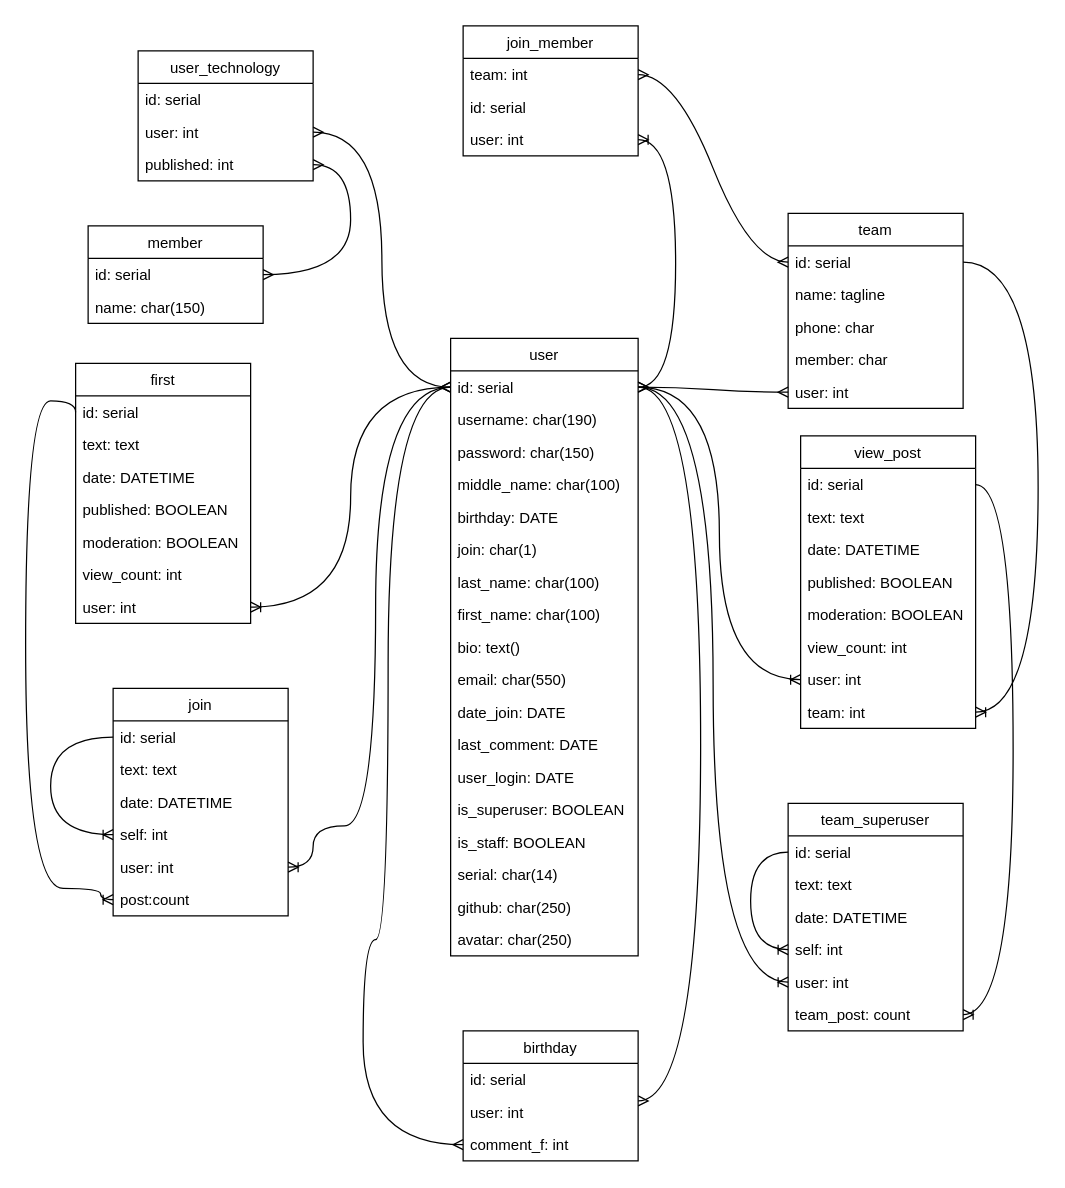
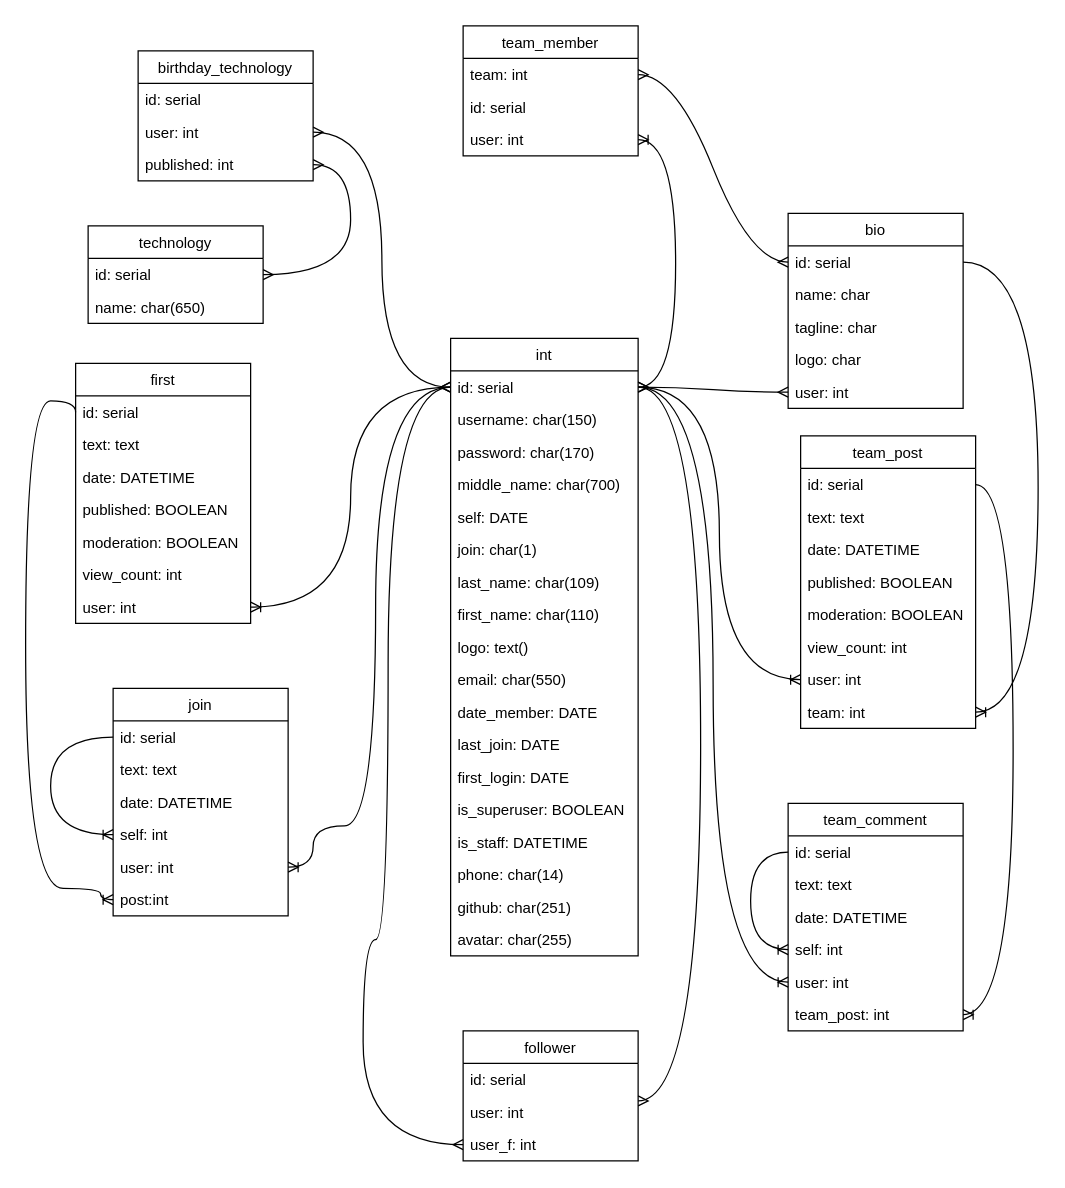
(550, 43) -> (550, 43)
(225, 68) -> (225, 68)
(875, 230) -> (875, 230)
(175, 243) -> (175, 243)
(842, 295) -> (833, 295)
(154, 308) -> (154, 308)
(837, 328) -> (842, 328)
(544, 355) -> (544, 355)
(842, 360) -> (831, 360)
(533, 420) -> (533, 420)
(533, 453) -> (533, 453)
(888, 453) -> (888, 453)
(542, 485) -> (542, 485)
(510, 518) -> (494, 518)
(536, 583) -> (536, 583)
(540, 615) -> (540, 615)
(498, 648) -> (502, 648)
(515, 713) -> (525, 713)
(527, 745) -> (513, 745)
(517, 778) -> (519, 778)
(875, 820) -> (875, 820)
(523, 843) -> (527, 843)
(517, 875) -> (517, 875)
(160, 900) -> (150, 900)
(523, 908) -> (523, 908)
(525, 940) -> (525, 940)
(858, 1015) -> (848, 1015)
(550, 1048) -> (550, 1048)
(523, 1145) -> (510, 1145)
